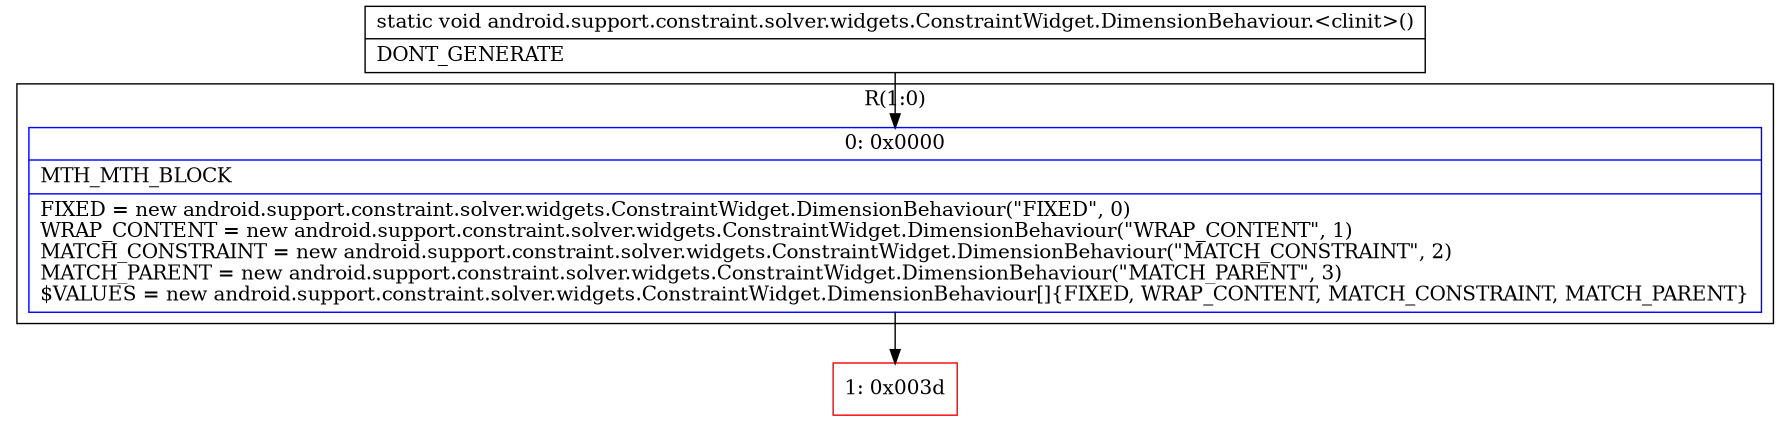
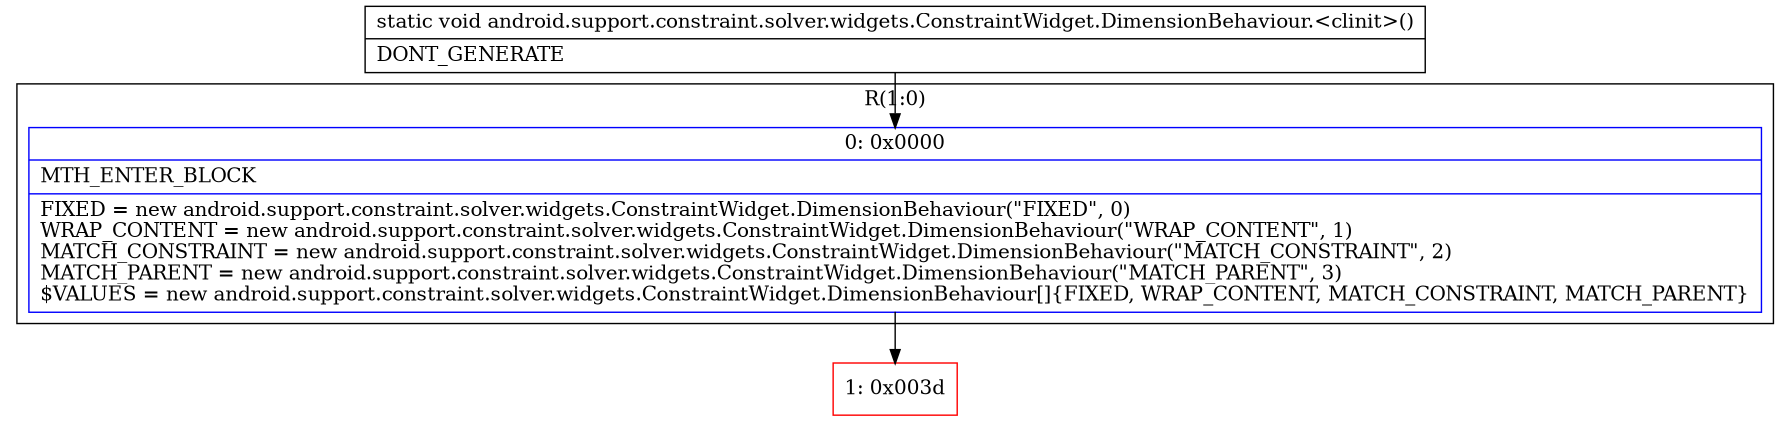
(136, 176) -> (149, 176)
